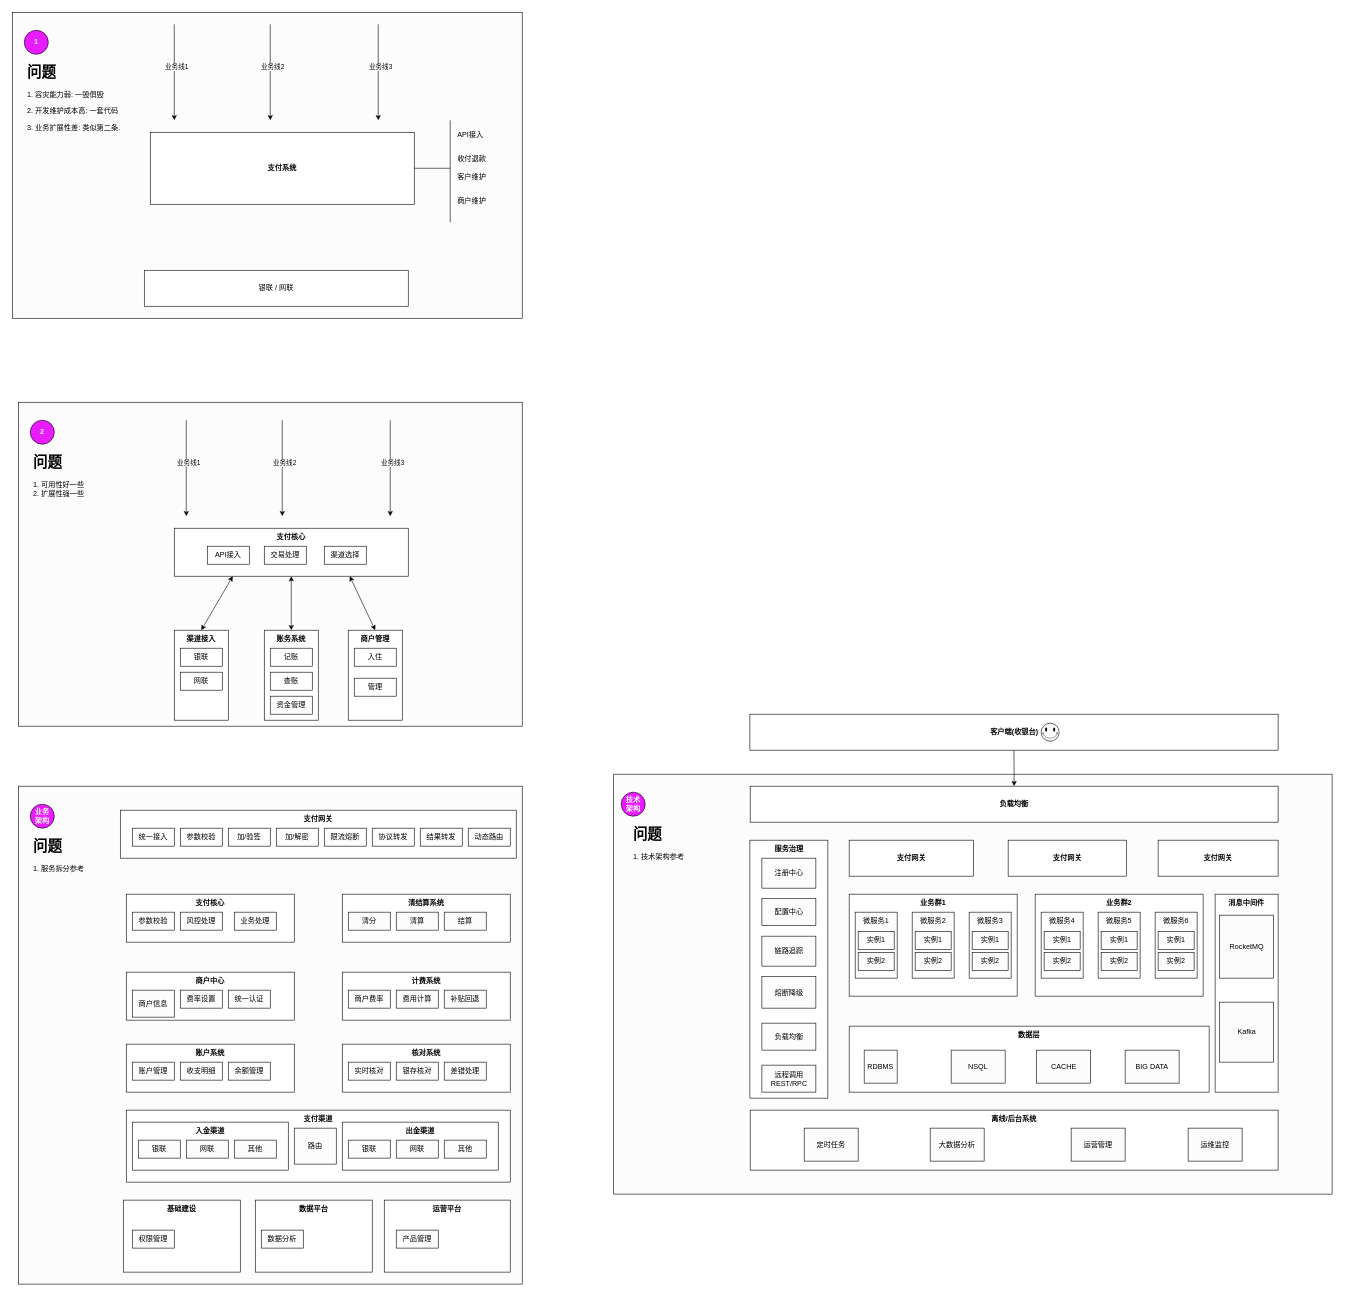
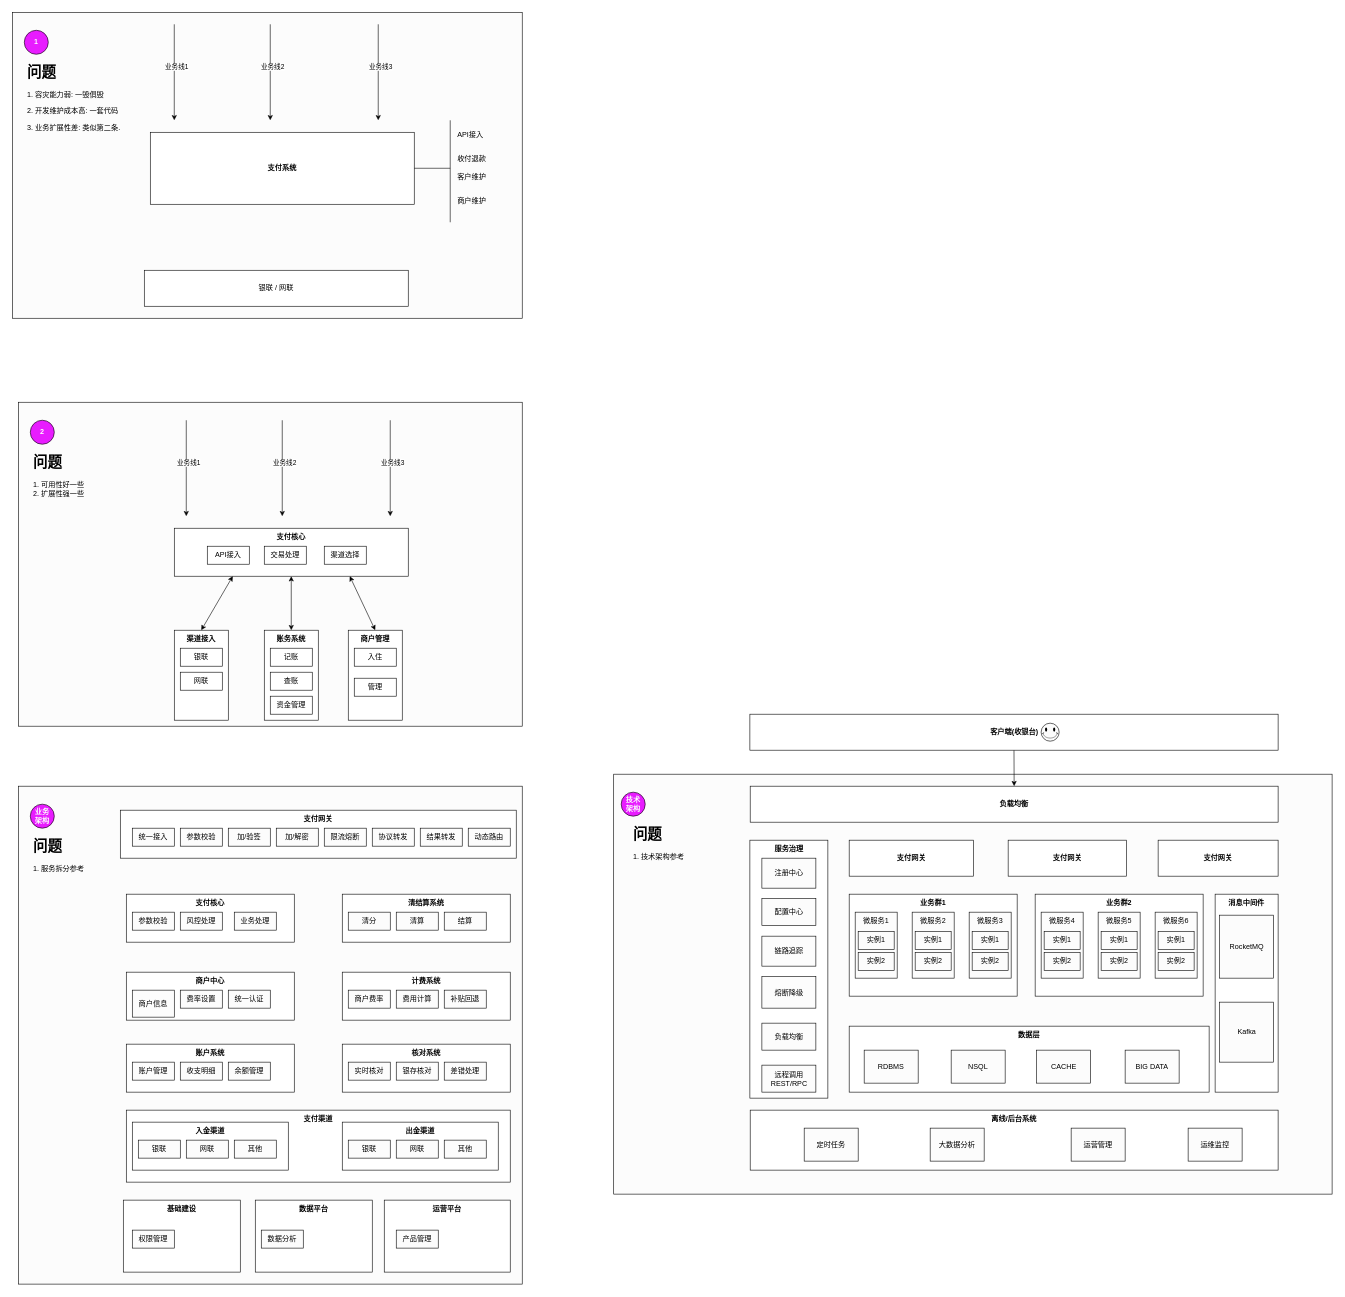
(881, 1067) -> (891, 1067)
(315, 1146) -> none
